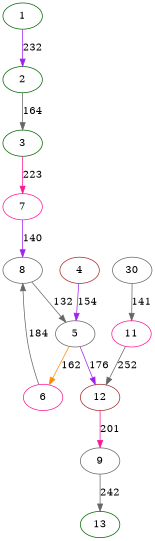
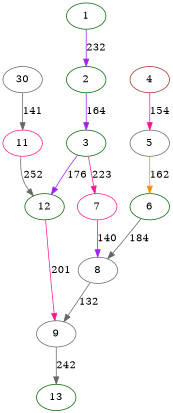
(23, 108) -> (86, 108)
(78, 298) -> (150, 108)
(46, 299) -> (79, 299)
(86, 362) -> (66, 171)
(43, 397) -> (150, 207)
(100, 397) -> (45, 207)
